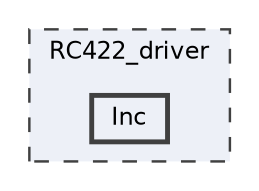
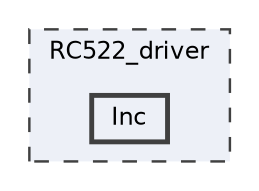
(130, 53) -> (130, 53)
